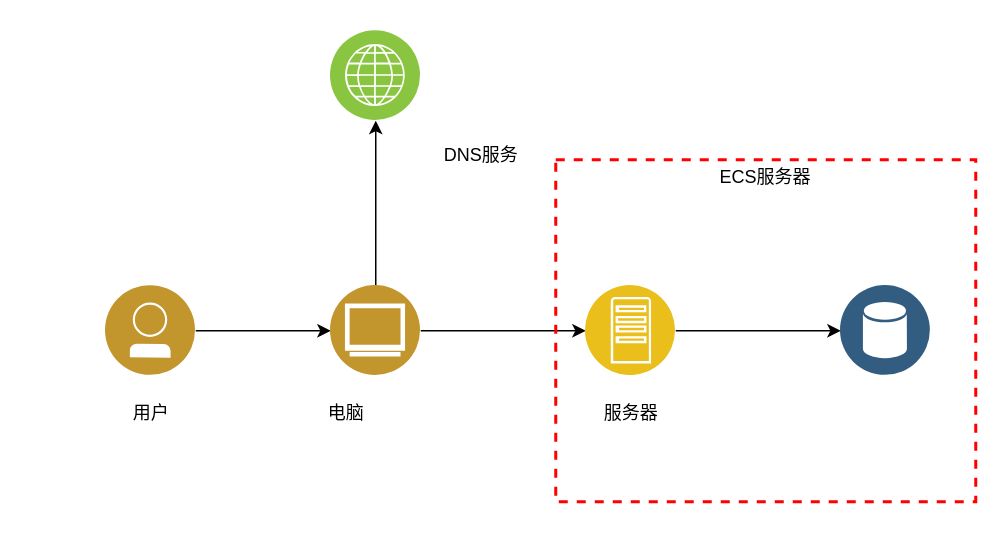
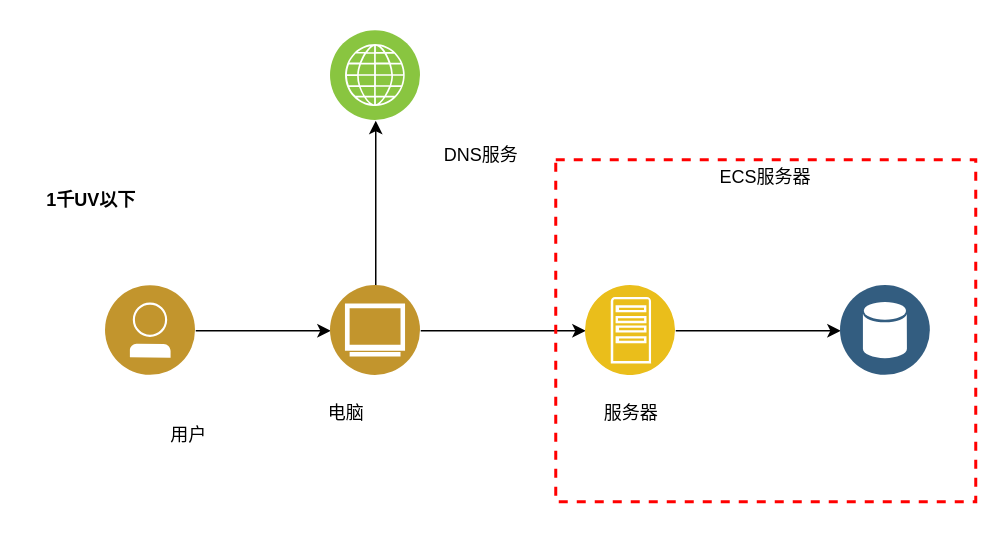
none -> (91, 200)
(151, 413) -> (188, 436)
